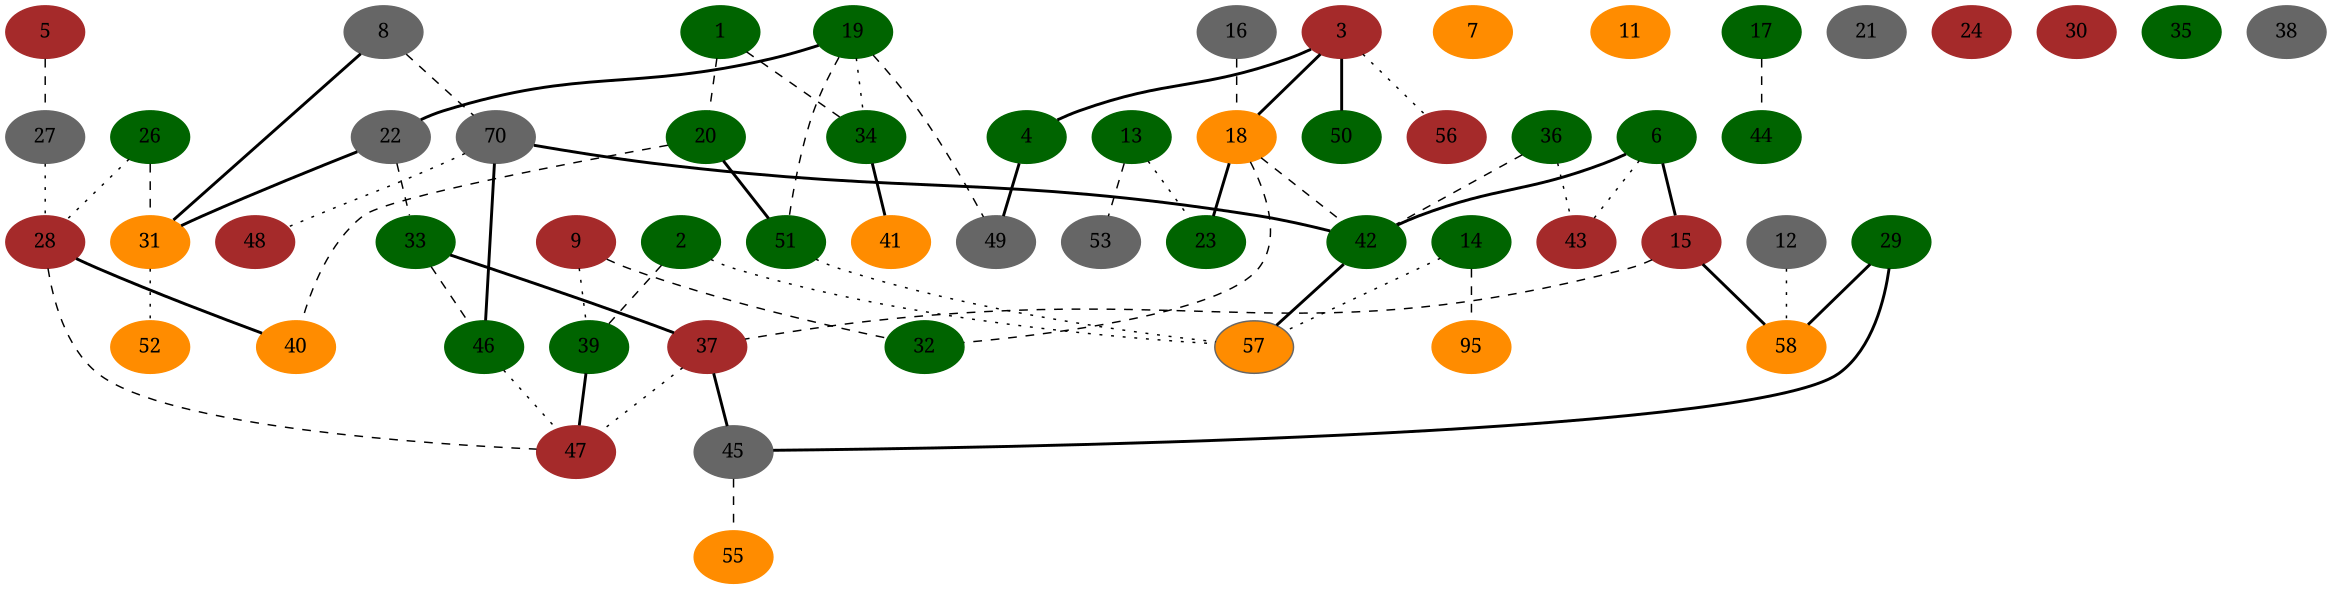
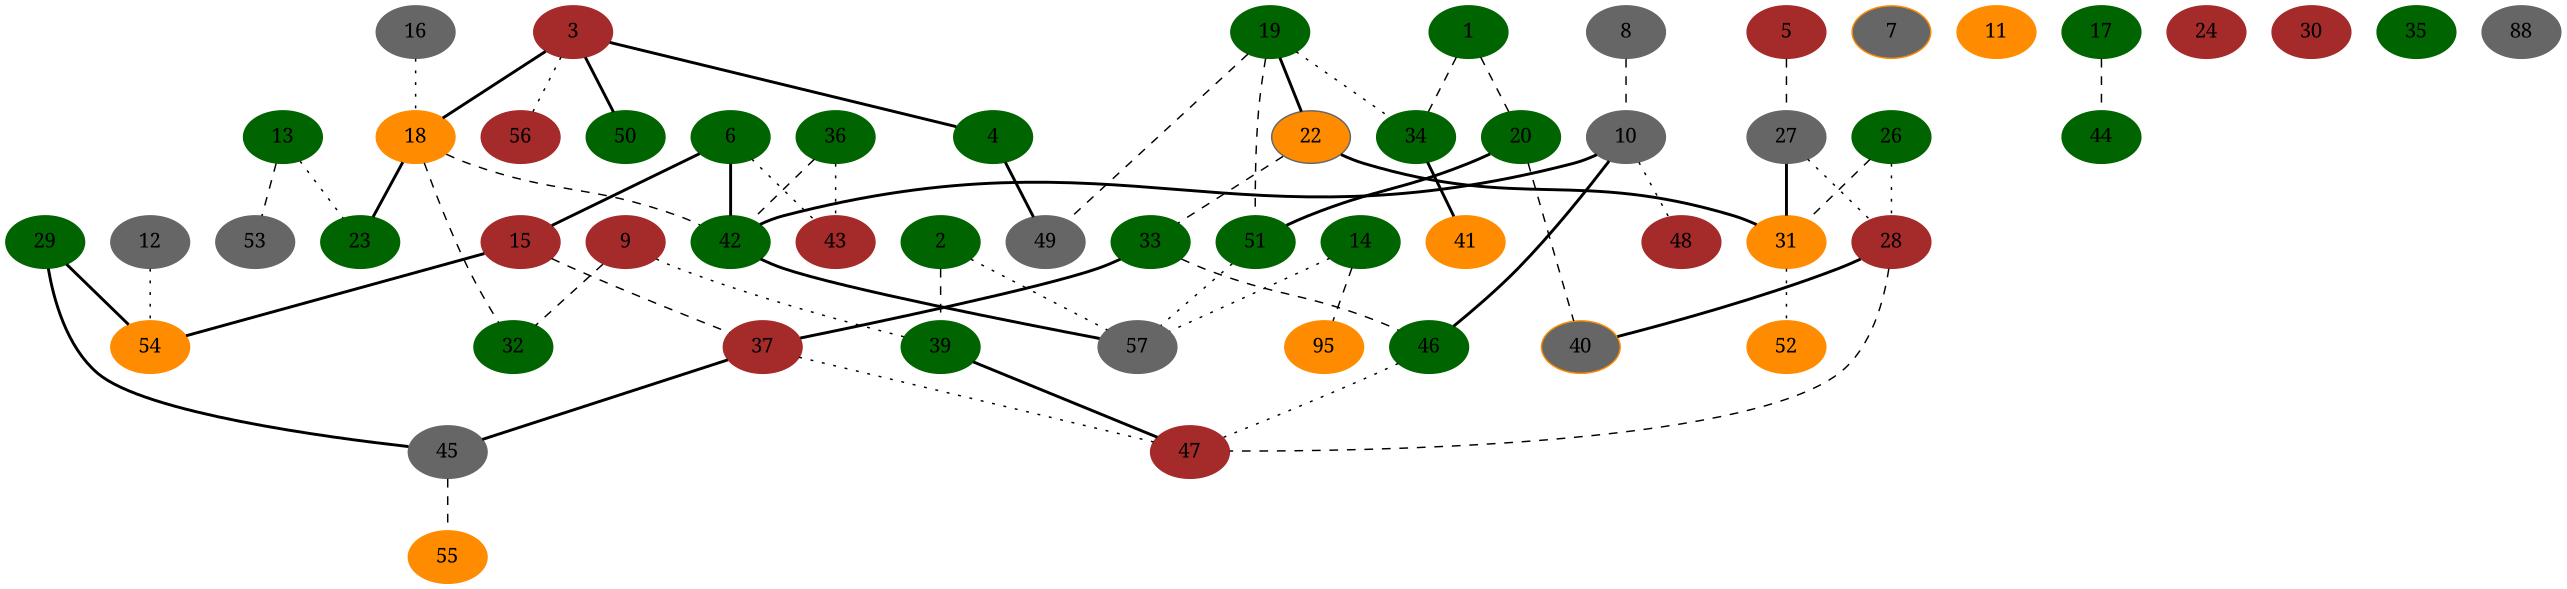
(1473, 32) -> (1891, 32)
(1867, 32) -> none
(2287, 32) -> (2521, 32)
(1237, 85) -> (416, 85)
(267, 137) -> (1786, 190)
(391, 137) -> (1311, 137)
(496, 137) -> (1626, 137)
(296, 347) -> (1581, 347)
(1254, 347) -> (1138, 347)
(1786, 347) -> (150, 347)
